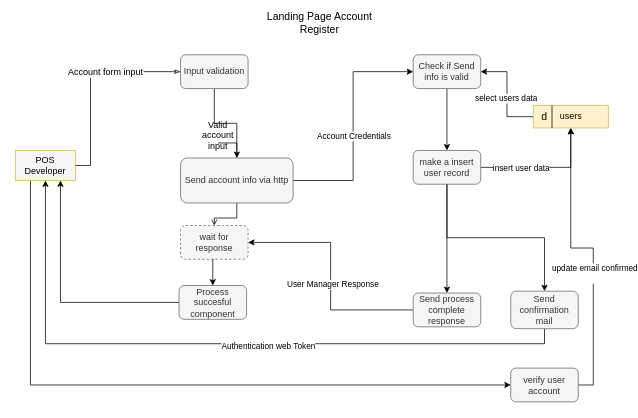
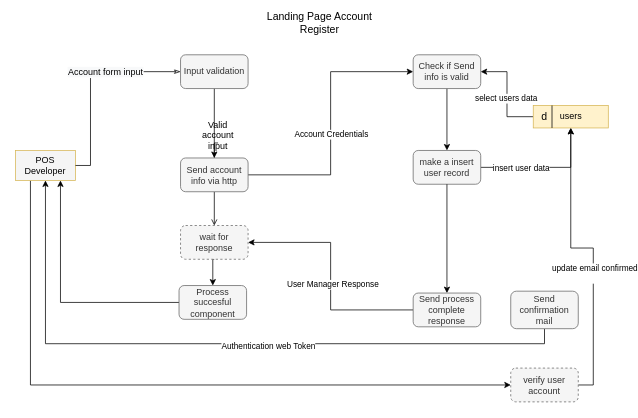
(237, 180) -> (214, 175)
(520, 238) -> none
(544, 385) -> (544, 385)
